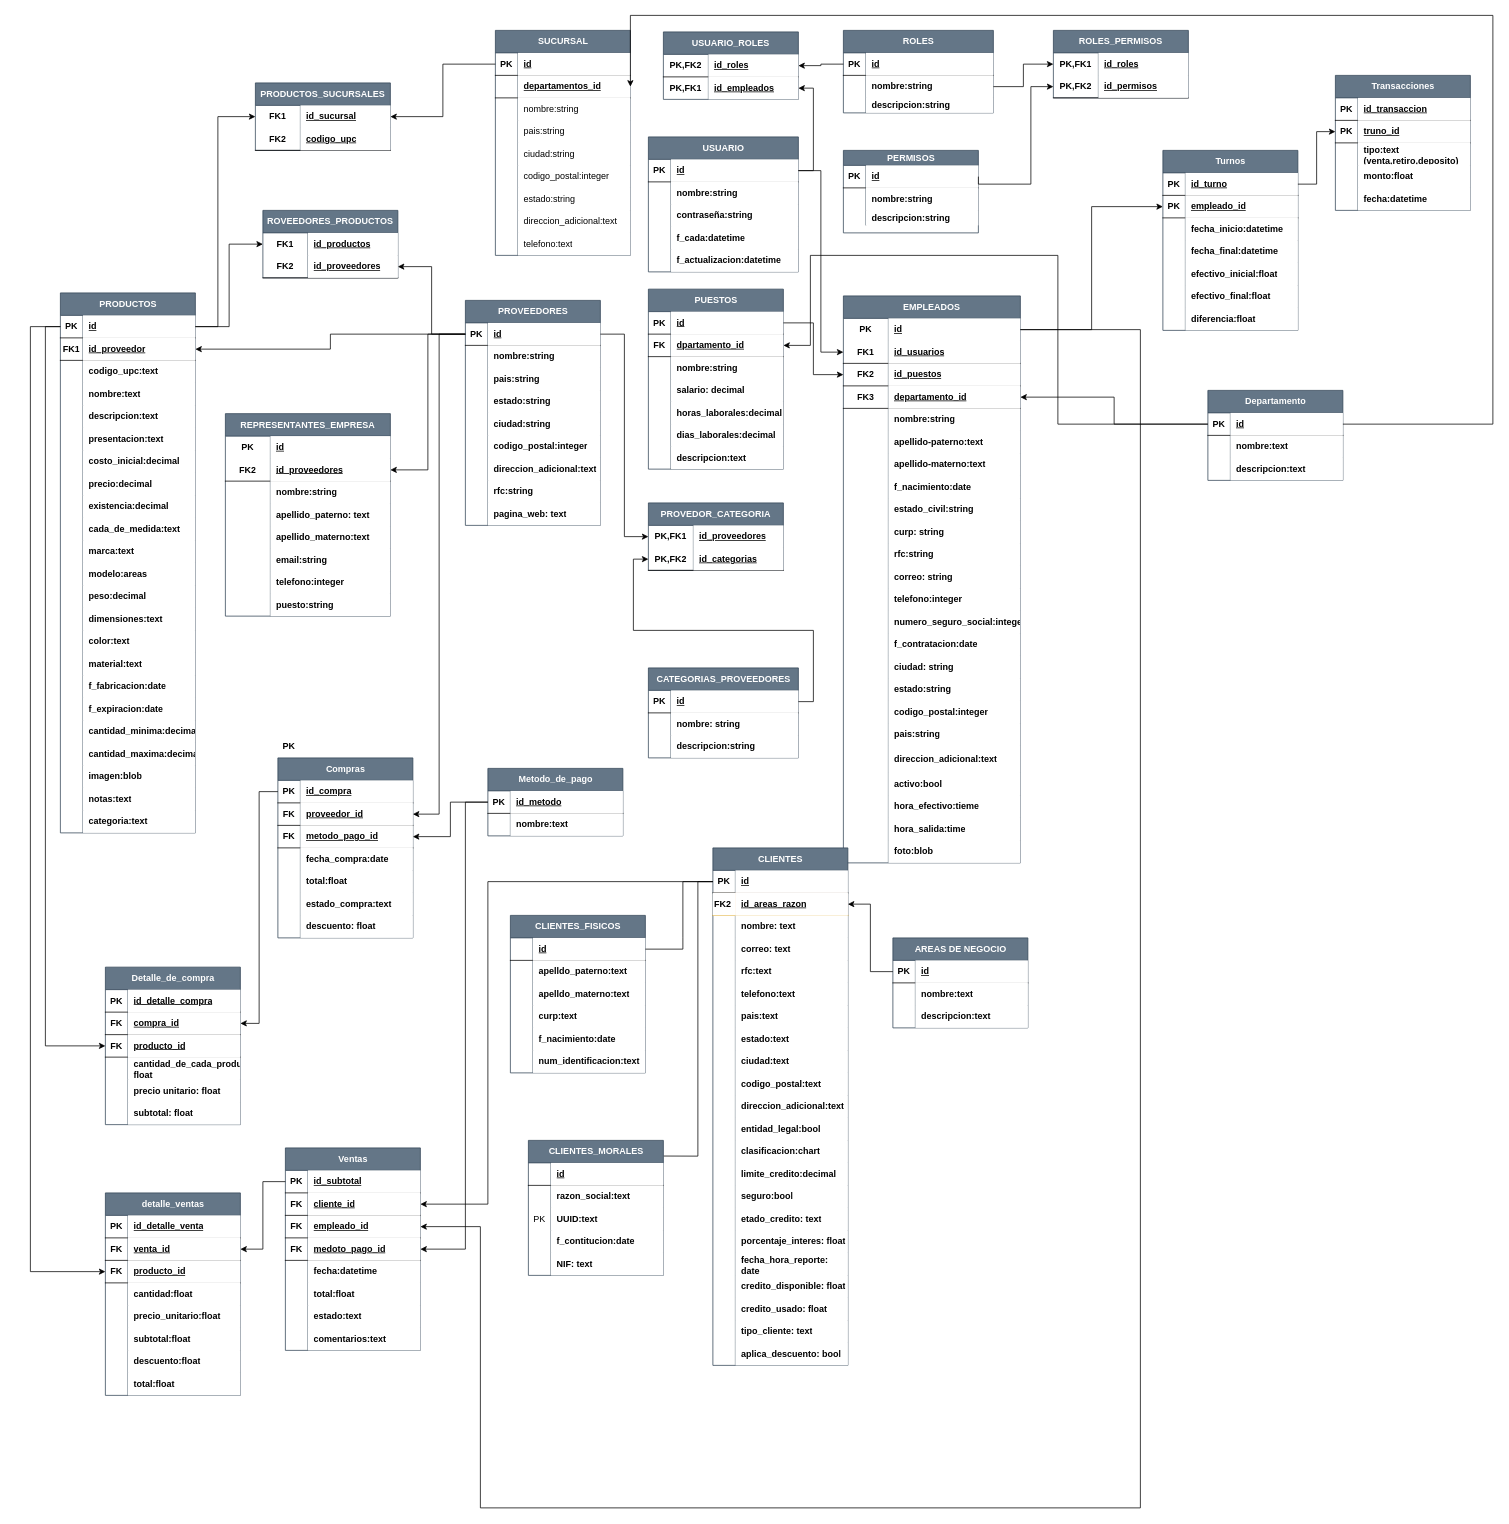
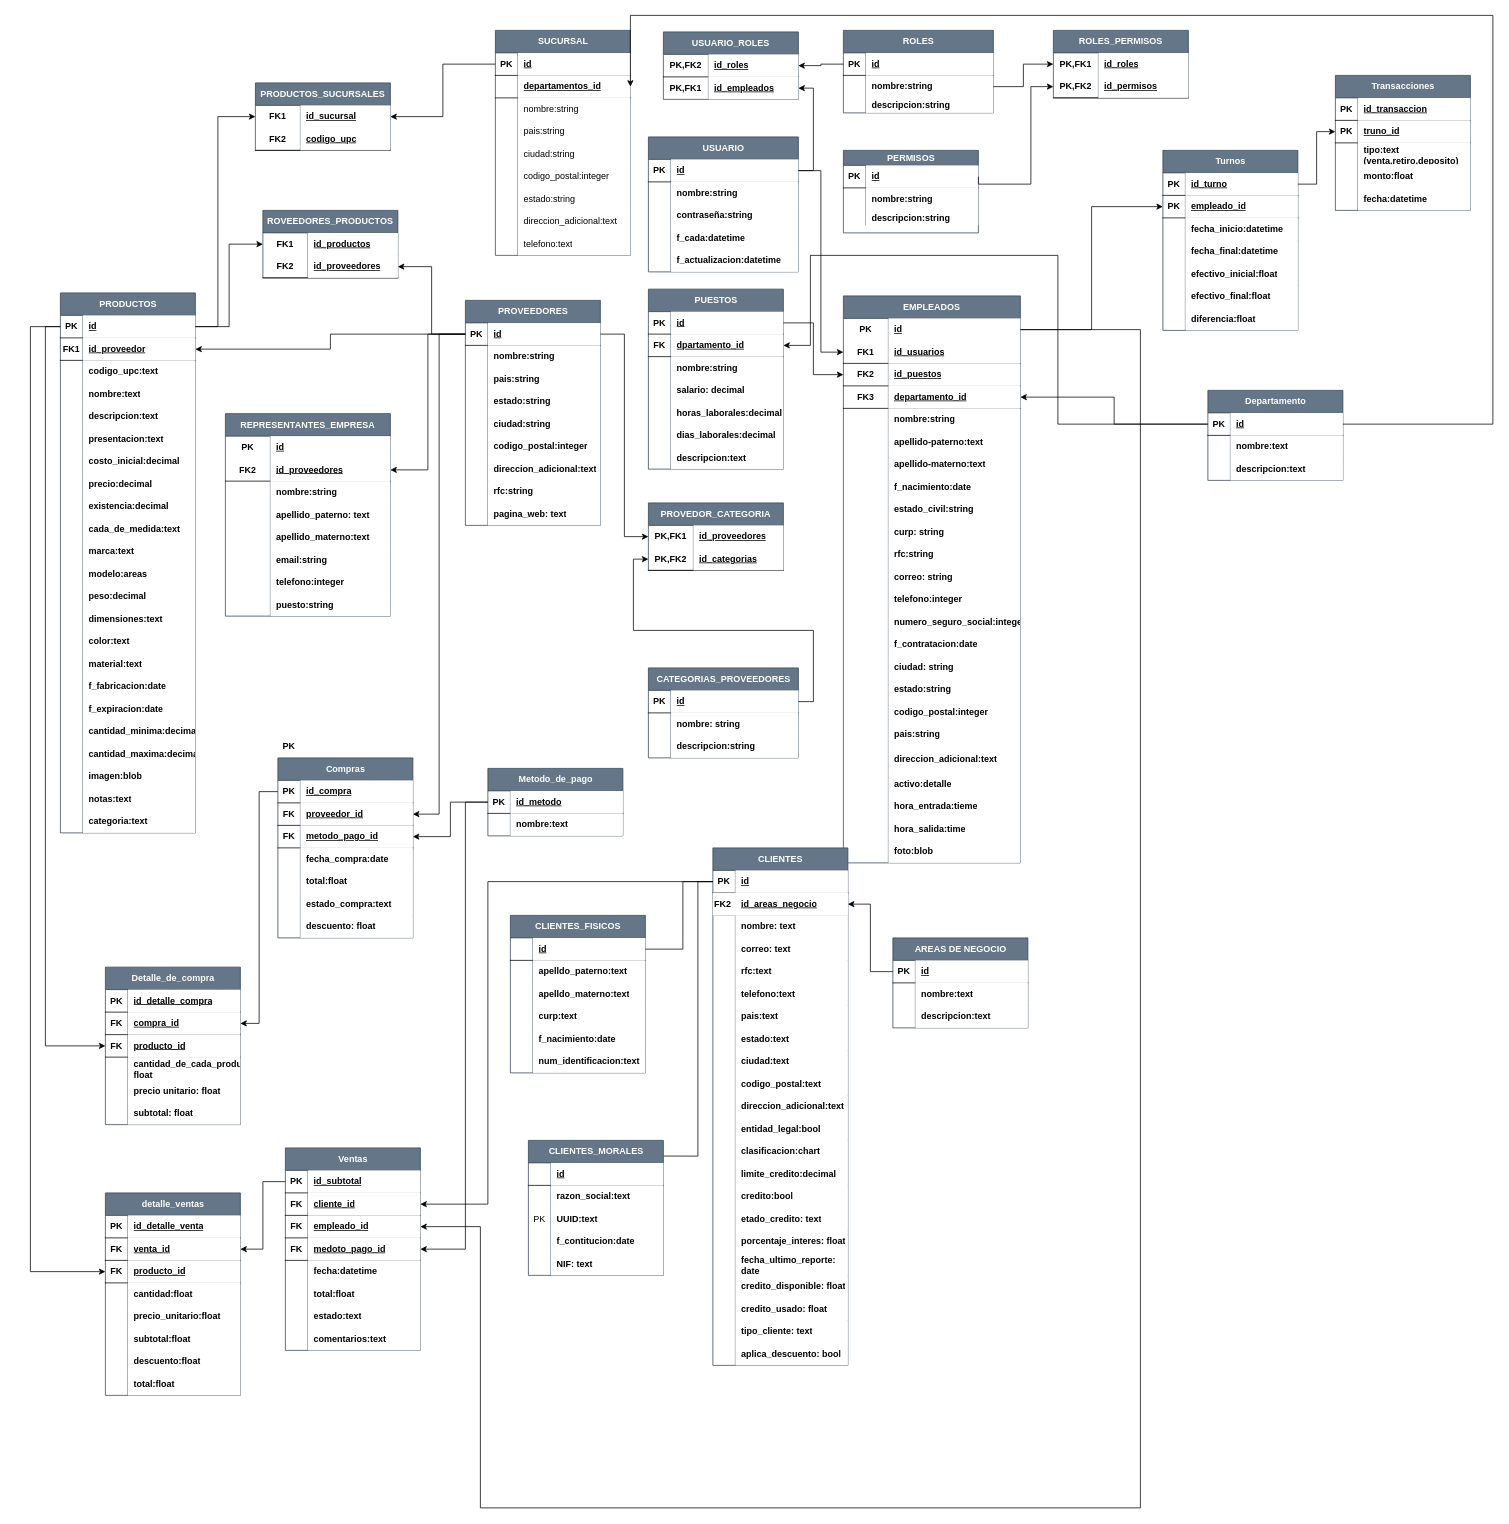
(919, 784) -> (925, 784)
(939, 807) -> (937, 807)
(775, 904) -> (779, 904)
(767, 1197) -> (768, 1197)
(795, 1264) -> (795, 1264)
